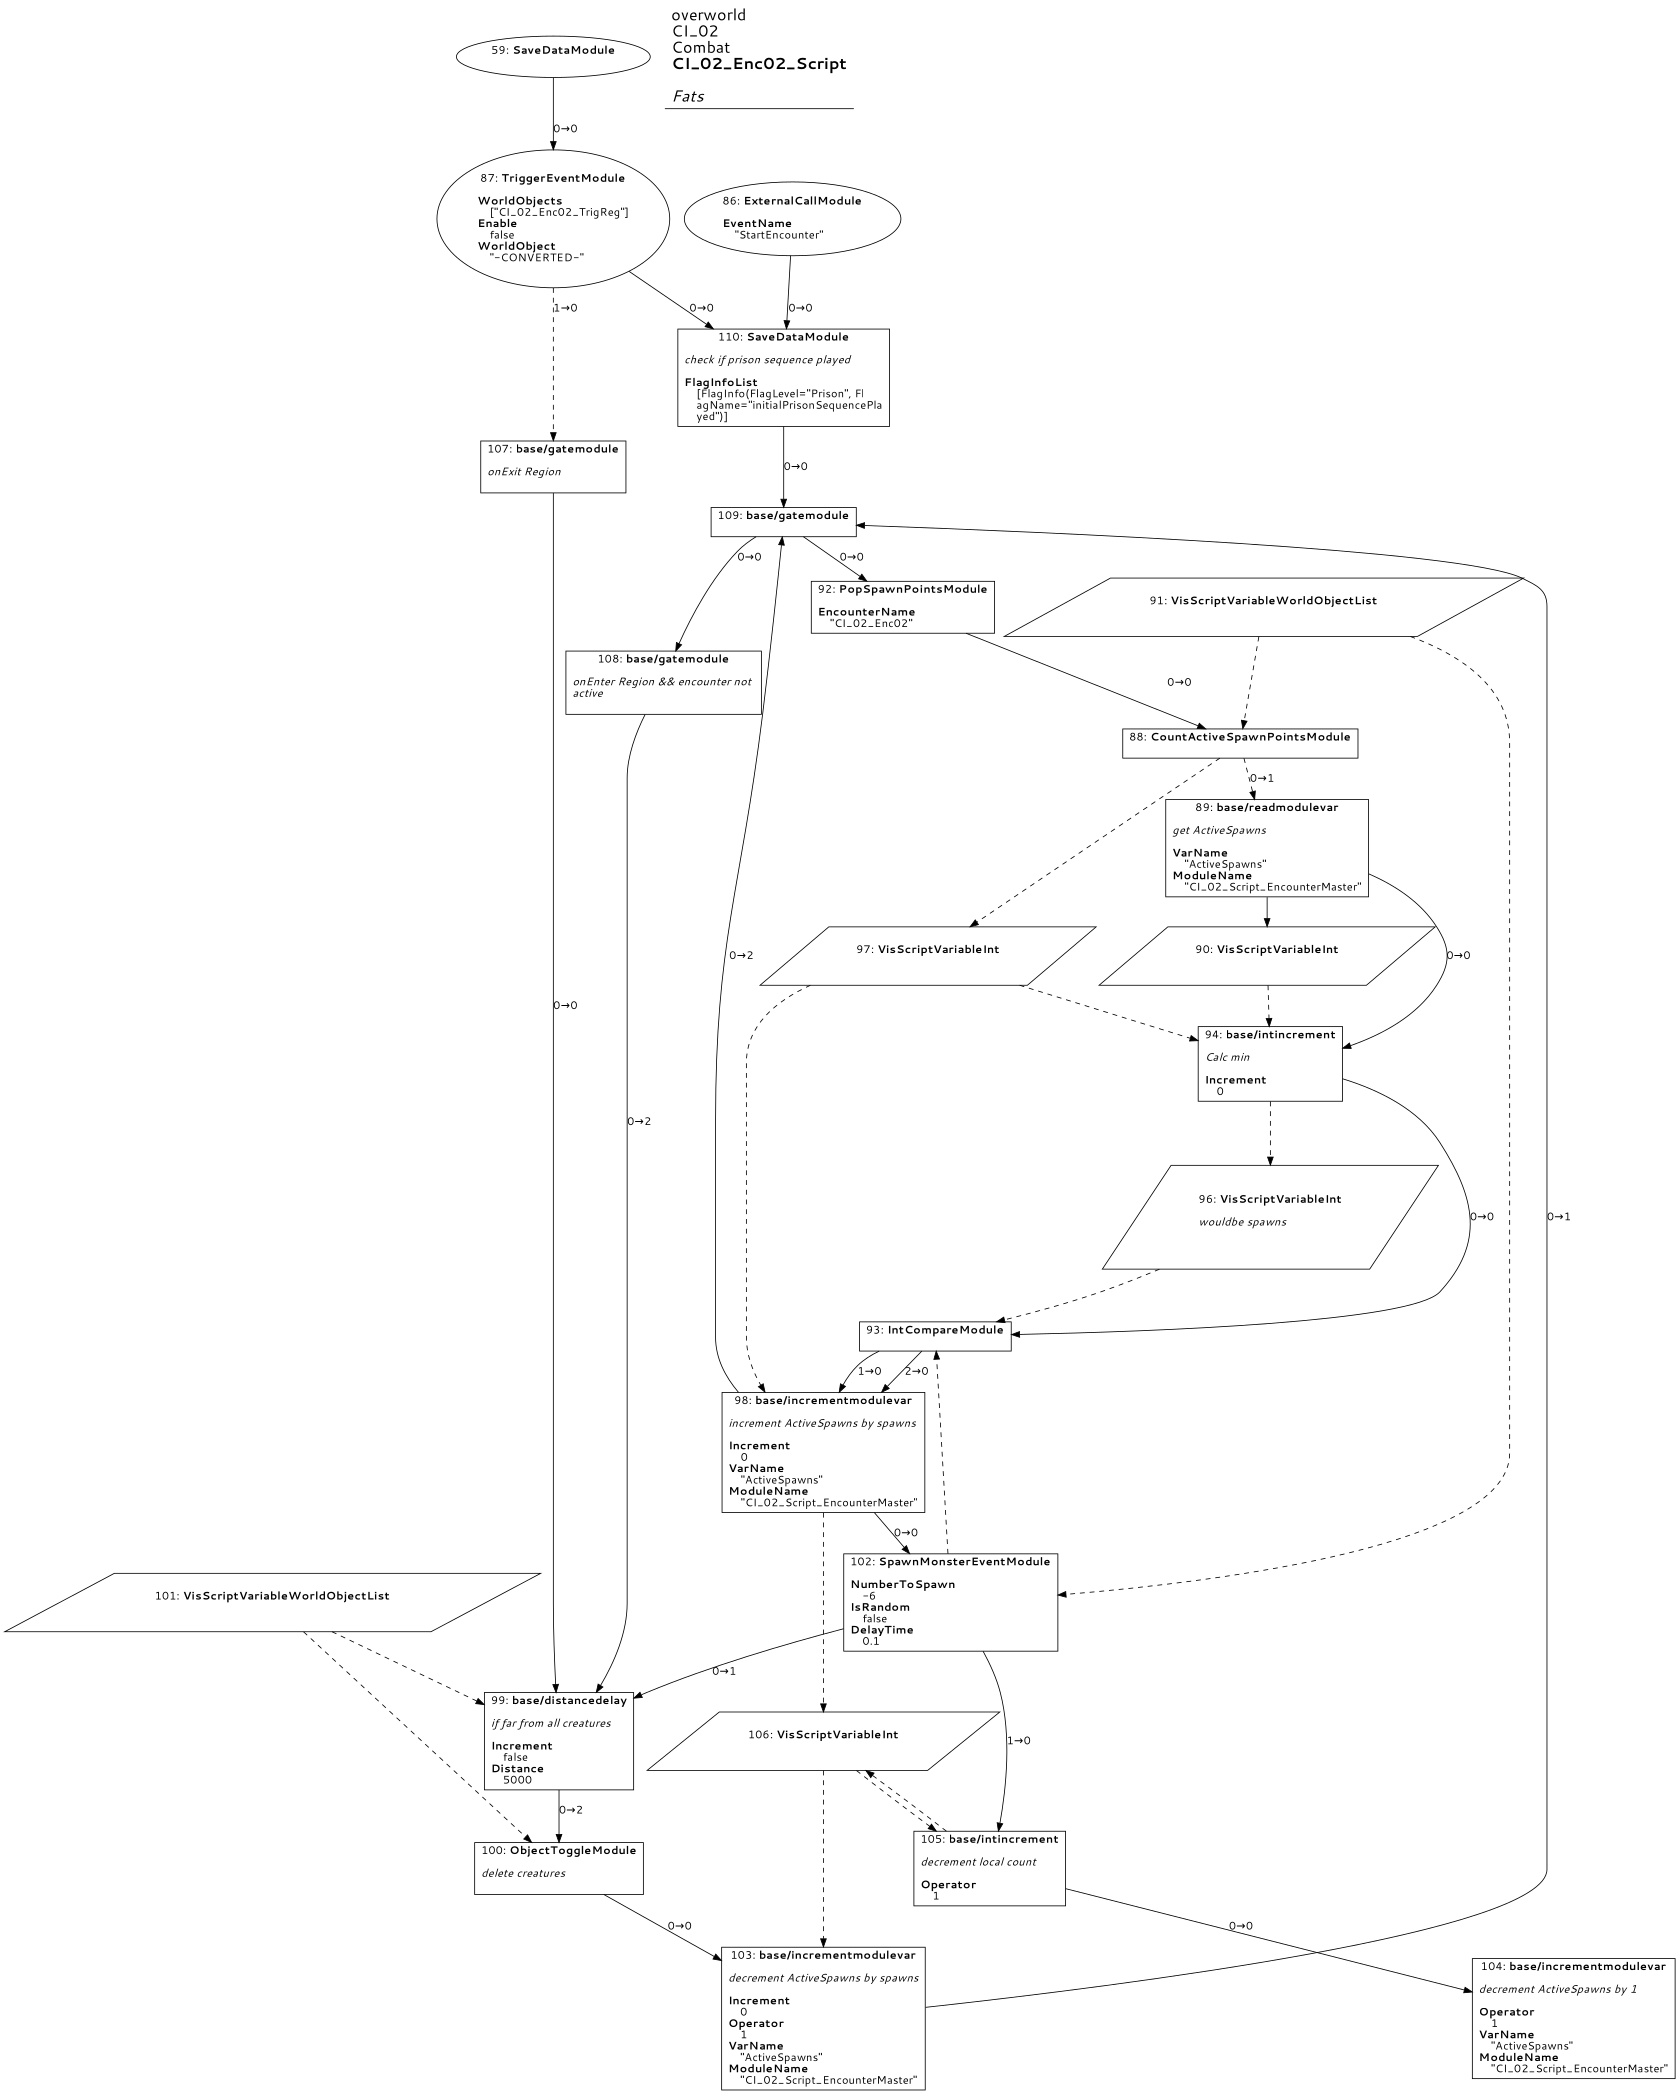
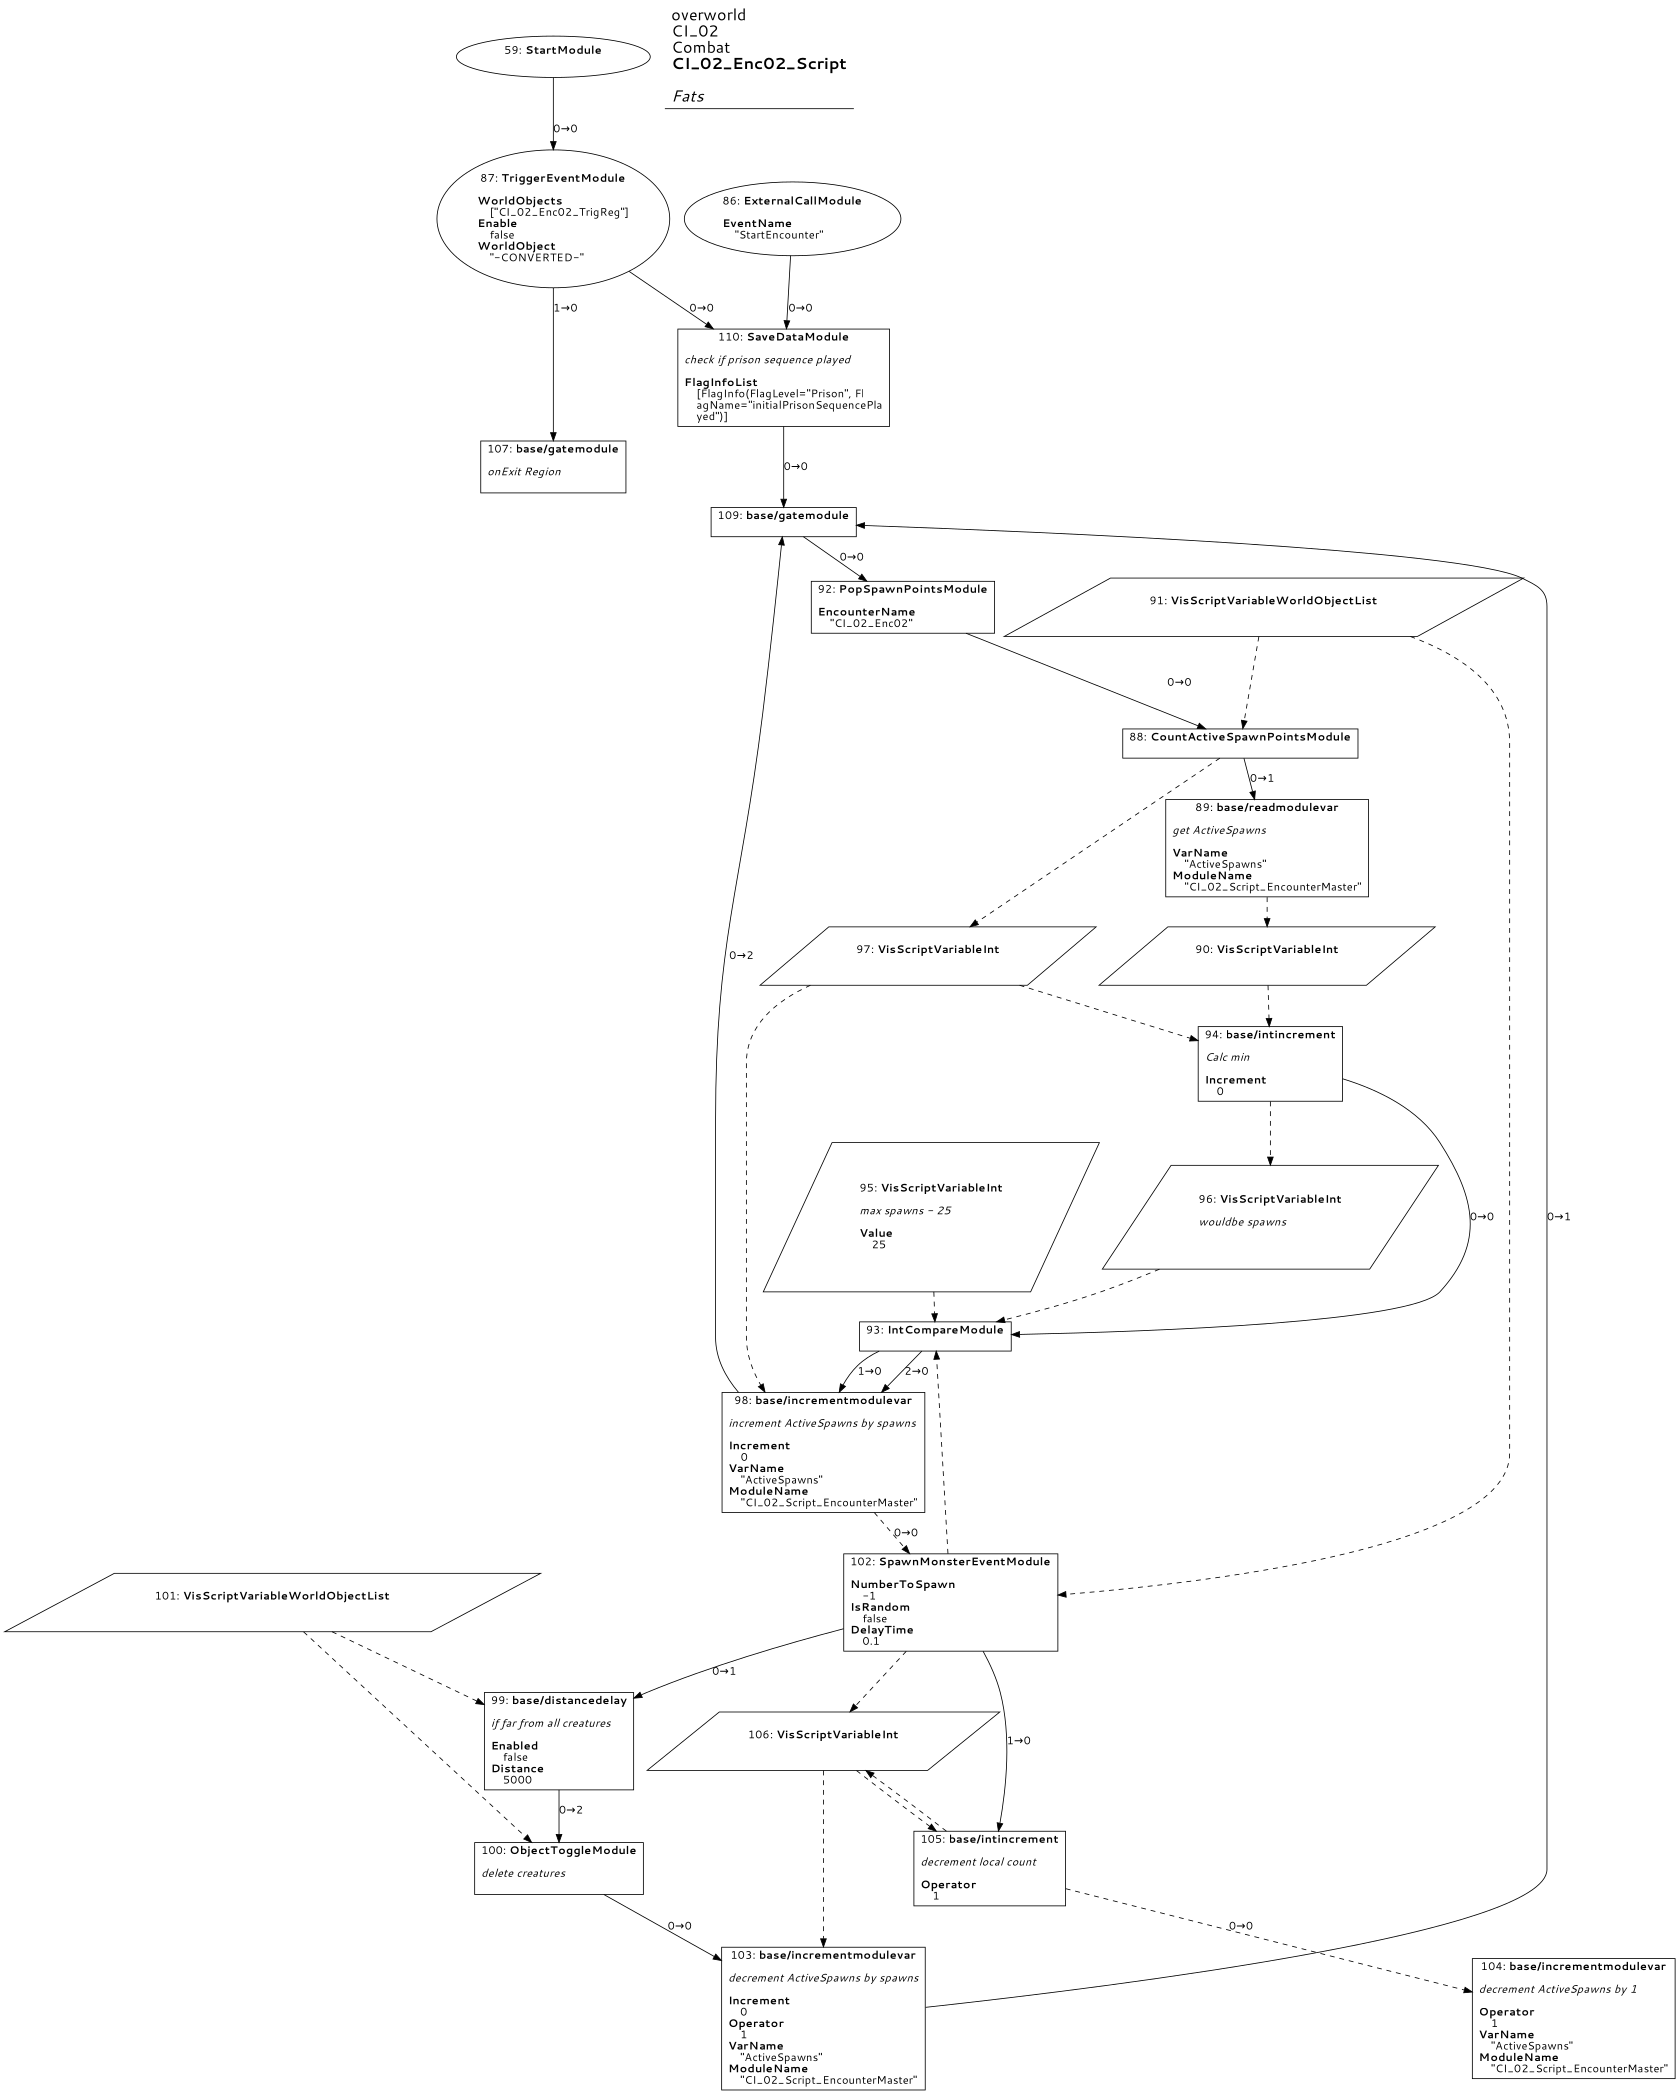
(564, 50) -> (564, 50)
(553, 360) -> (553, 360)
(664, 683) -> none
(1248, 775) -> (1248, 775)
(1267, 908) -> (1267, 908)
(1446, 966) -> none
(553, 1089) -> none
none -> (931, 1217)
(889, 1530) -> (889, 1530)
(864, 1596) -> (864, 1596)
(823, 1608) -> (881, 1678)
(522, 1746) -> (515, 1746)
(1265, 1939) -> (1265, 1939)
